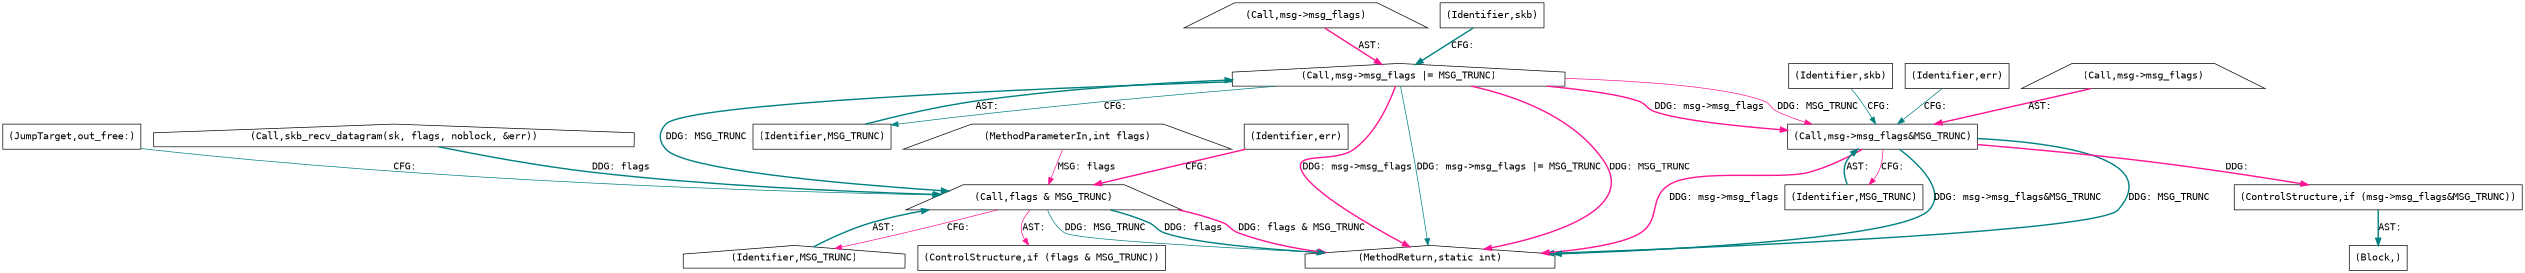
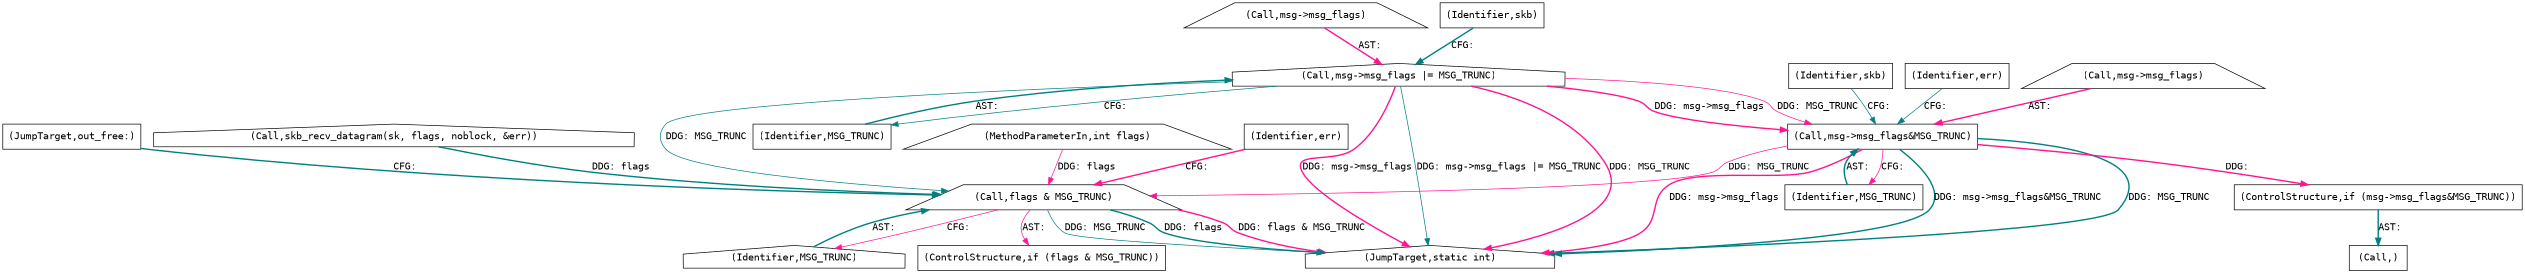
(794, 104) -> (794, 104)
(1087, 167) -> (1087, 167)
(536, 180) -> (536, 180)
none -> (1475, 190)
(1430, 258) -> (1430, 258)
(2378, 258) -> (2378, 258)
